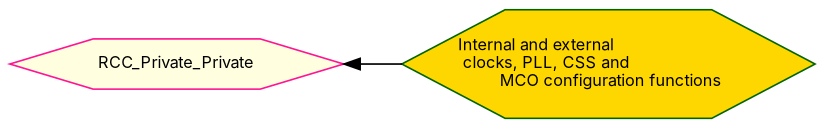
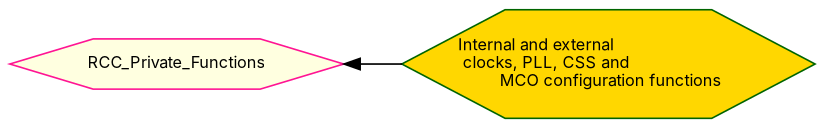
(177, 64) -> (177, 64)
